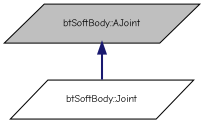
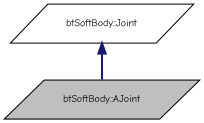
(102, 67) -> (102, 67)
